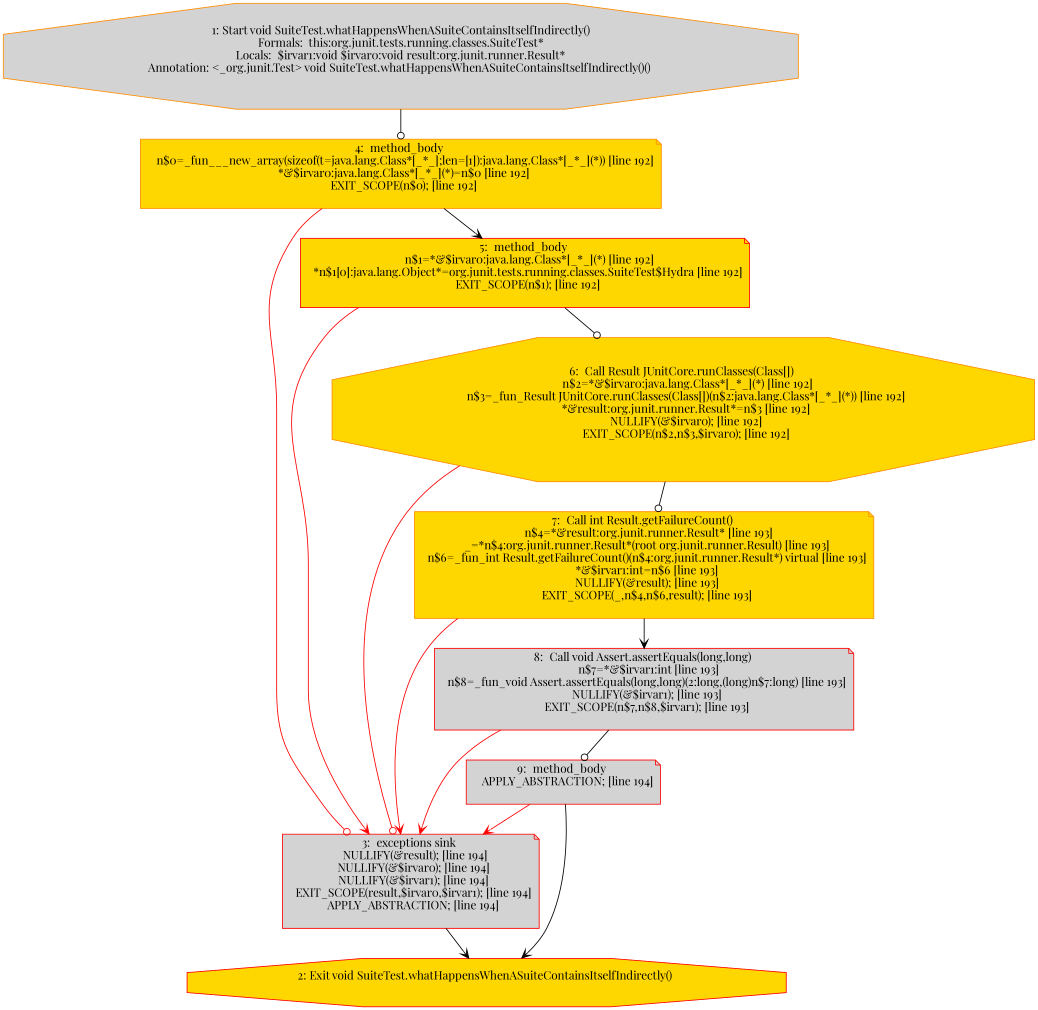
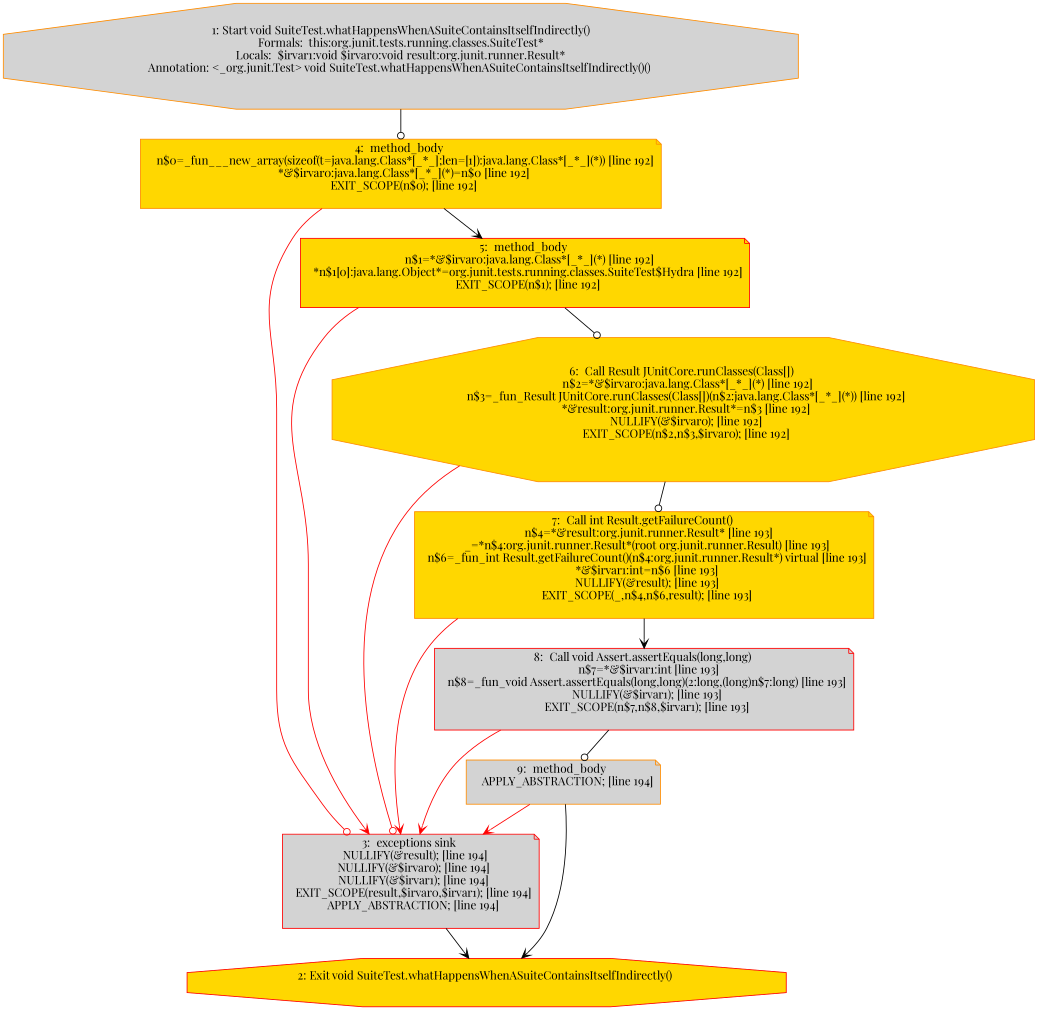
(563, 782) -> (563, 782)
